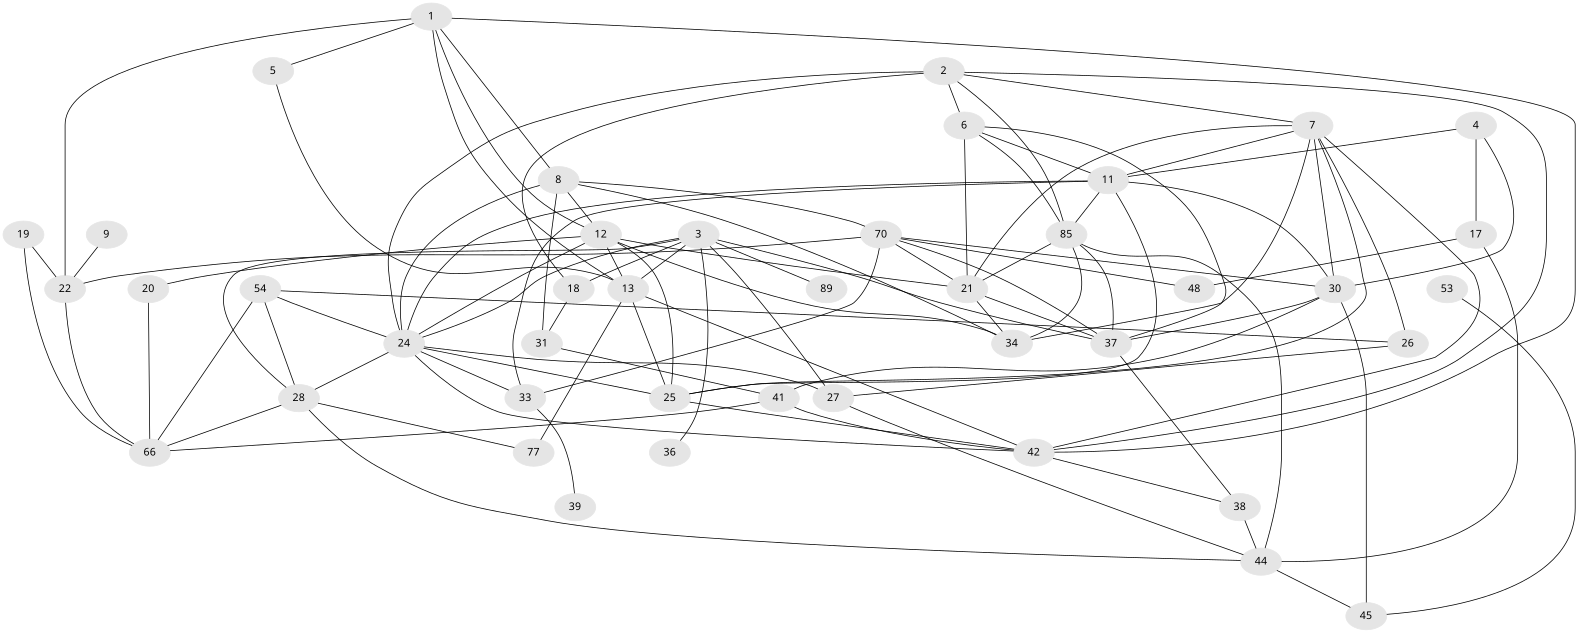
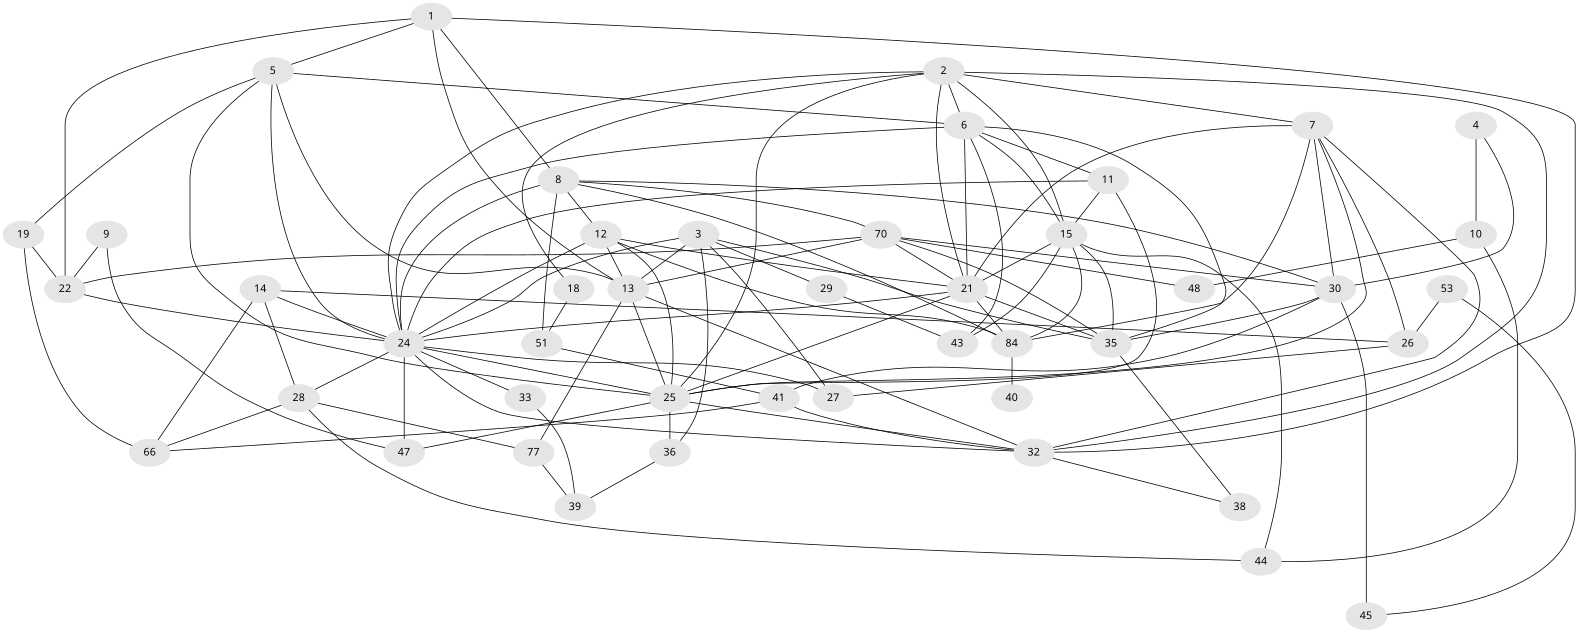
none -> (603, 97)
none -> (138, 139)
(494, 149) -> none
none -> (617, 152)
(1210, 153) -> none
(1292, 153) -> none
none -> (757, 175)
none -> (940, 177)
(1240, 206) -> (953, 202)
(633, 207) -> none
none -> (287, 235)
(1067, 235) -> (1067, 235)
(1476, 235) -> (1476, 235)
(387, 253) -> none
(635, 261) -> none
(148, 289) -> none
(260, 289) -> (260, 289)
(827, 289) -> (827, 289)
none -> (1428, 316)
none -> (660, 318)
none -> (306, 341)
(729, 342) -> (744, 264)
(542, 344) -> (542, 344)
none -> (819, 344)
none -> (958, 344)
(1012, 344) -> (1012, 344)
(1111, 344) -> (1111, 344)
(82, 383) -> (234, 321)
none -> (1012, 398)
none -> (670, 425)
none -> (404, 453)
(1034, 453) -> (1034, 453)
none -> (554, 480)
none -> (623, 480)
(1046, 483) -> none
(1250, 534) -> none
(1314, 589) -> none
